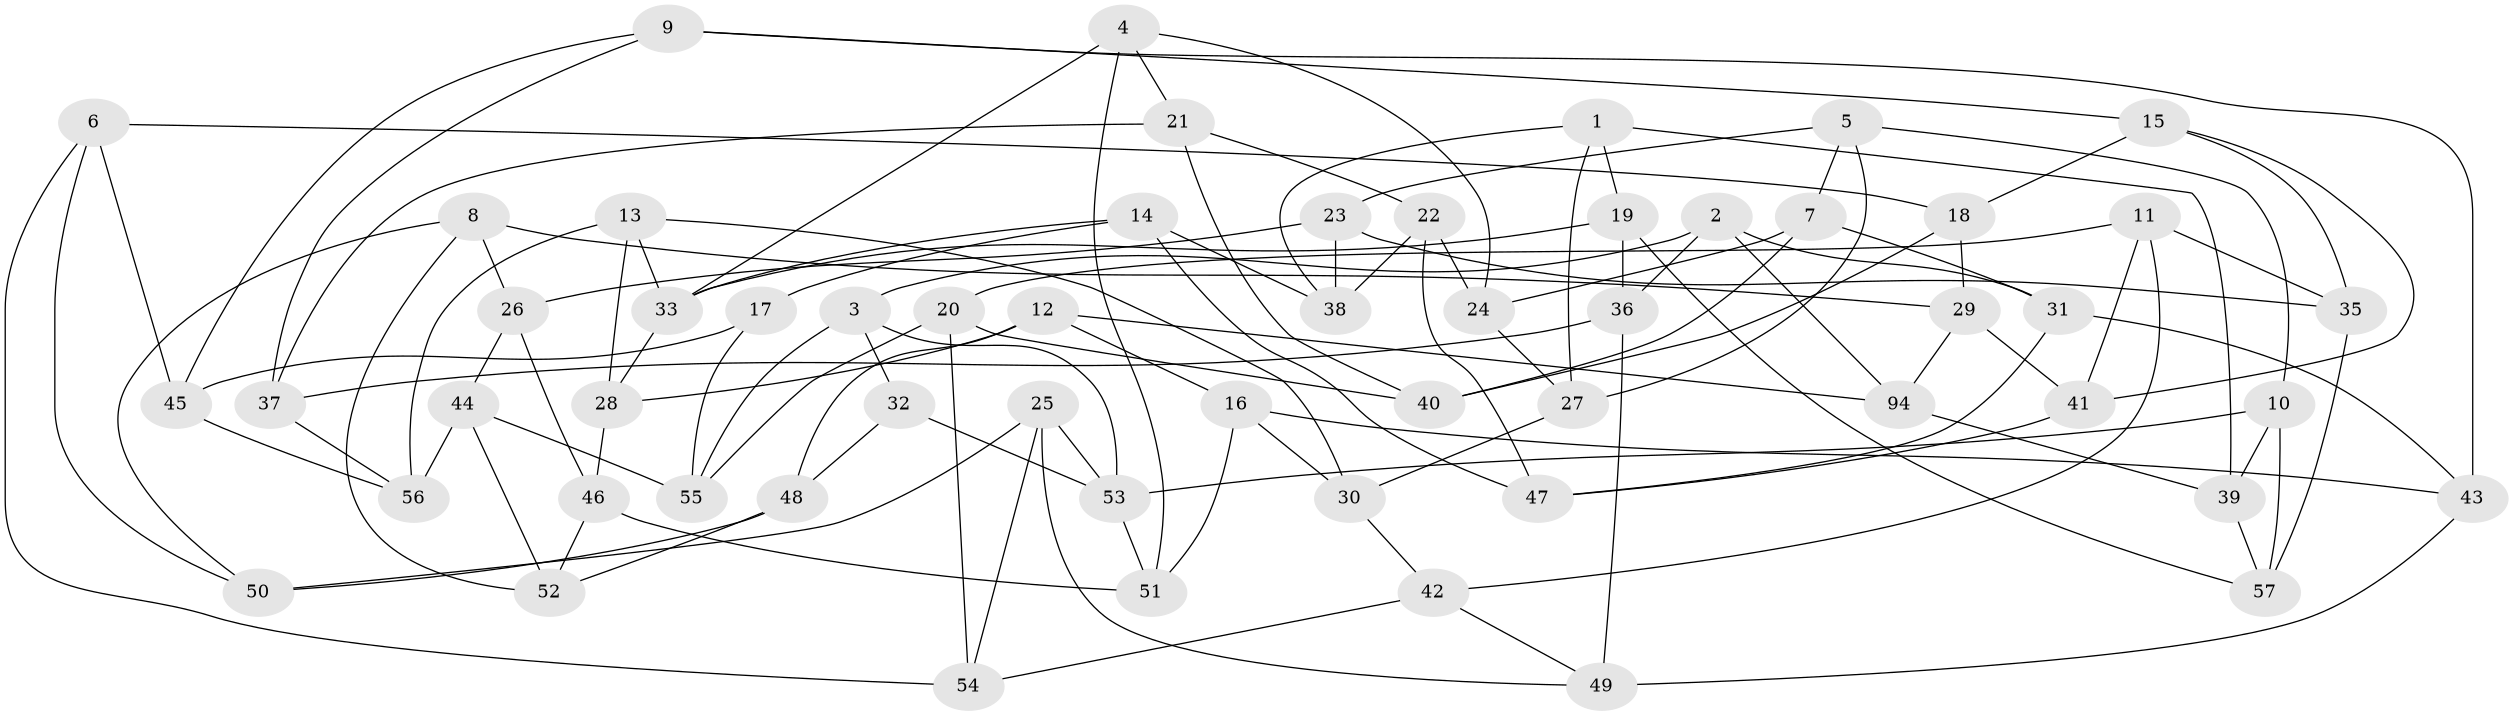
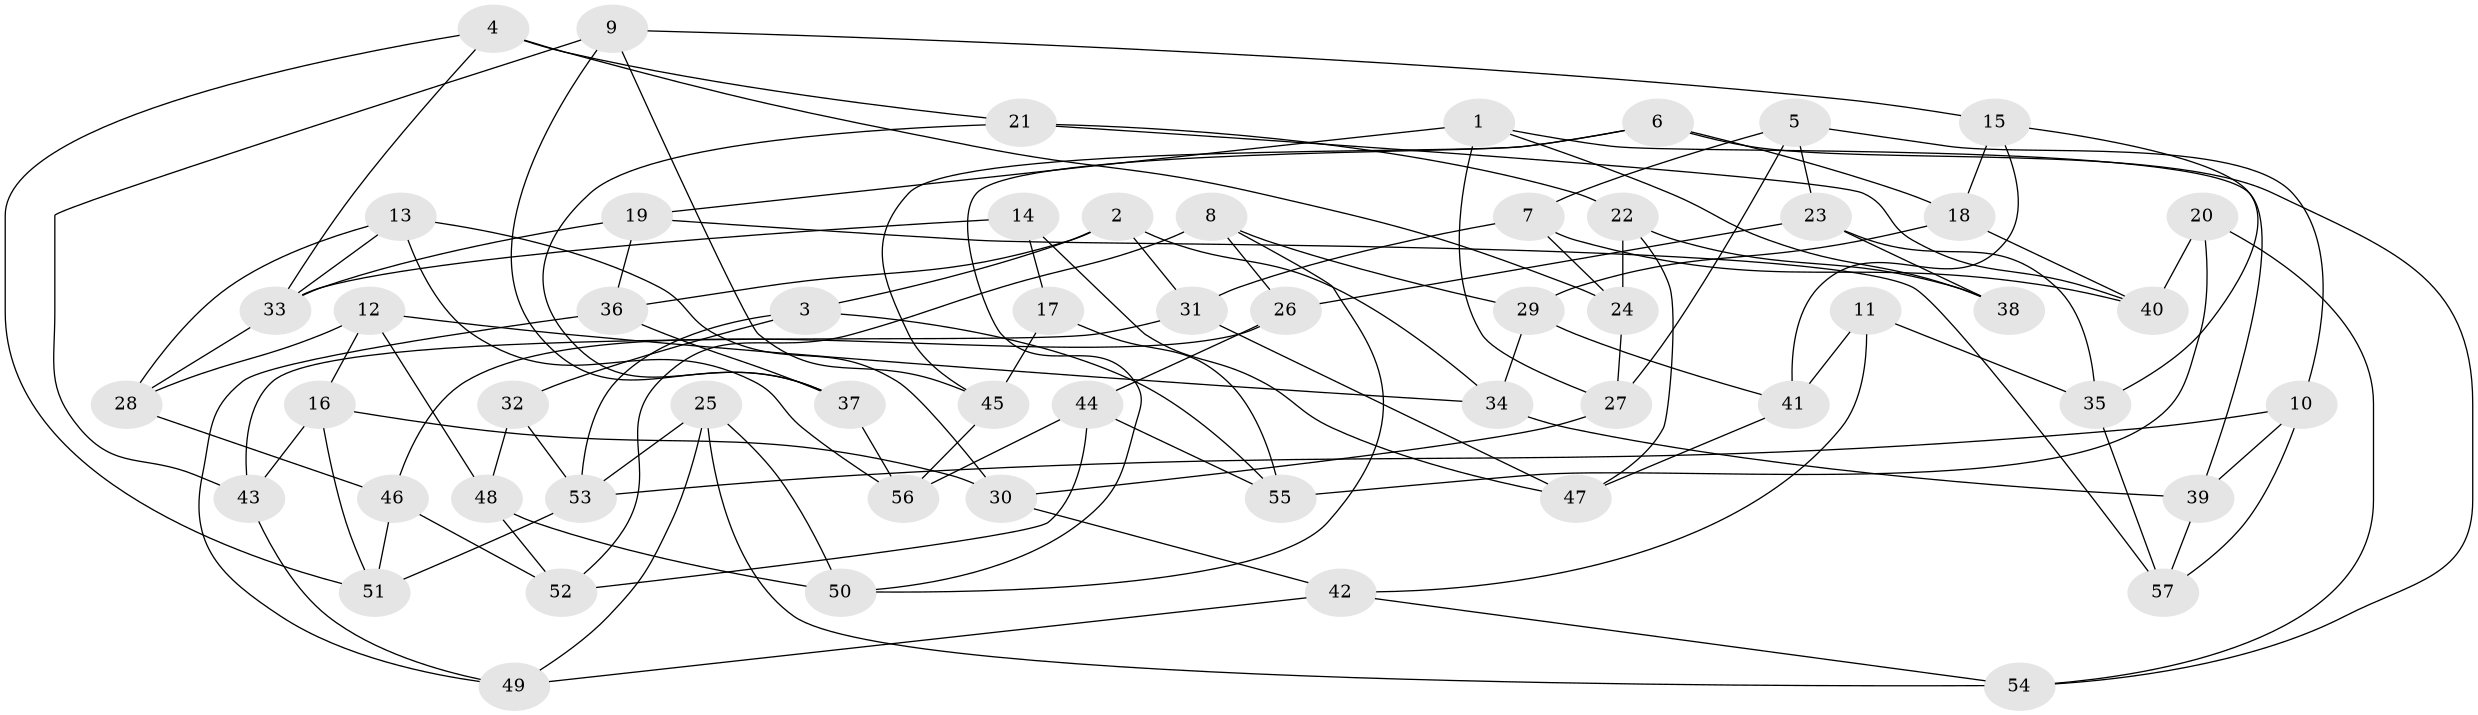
(1542, 252) -> none
(1239, 264) -> none
(1900, 405) -> (1497, 405)
